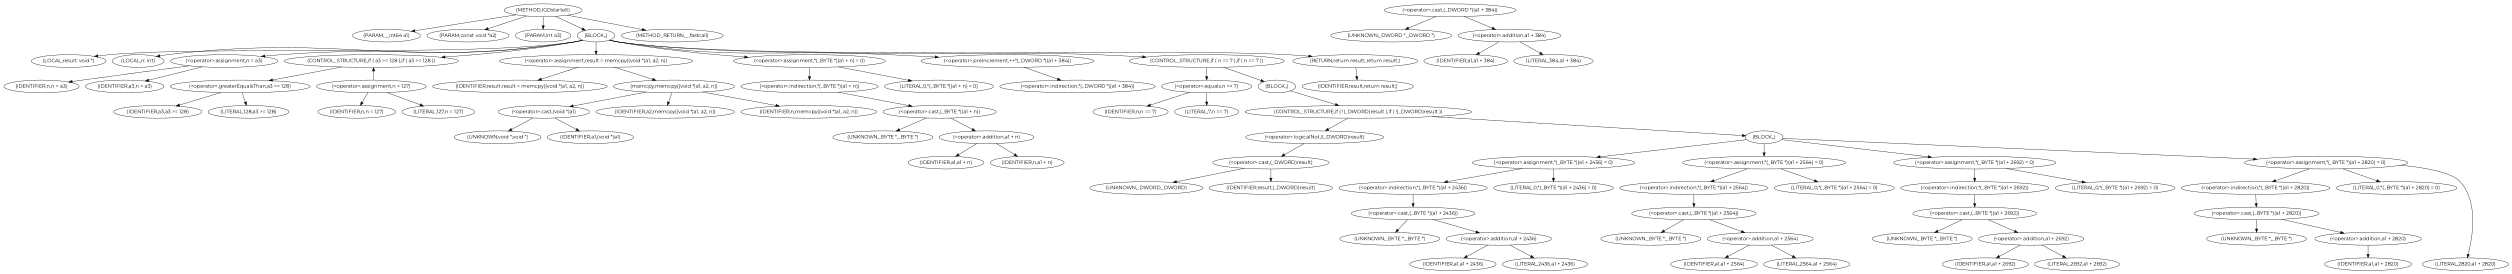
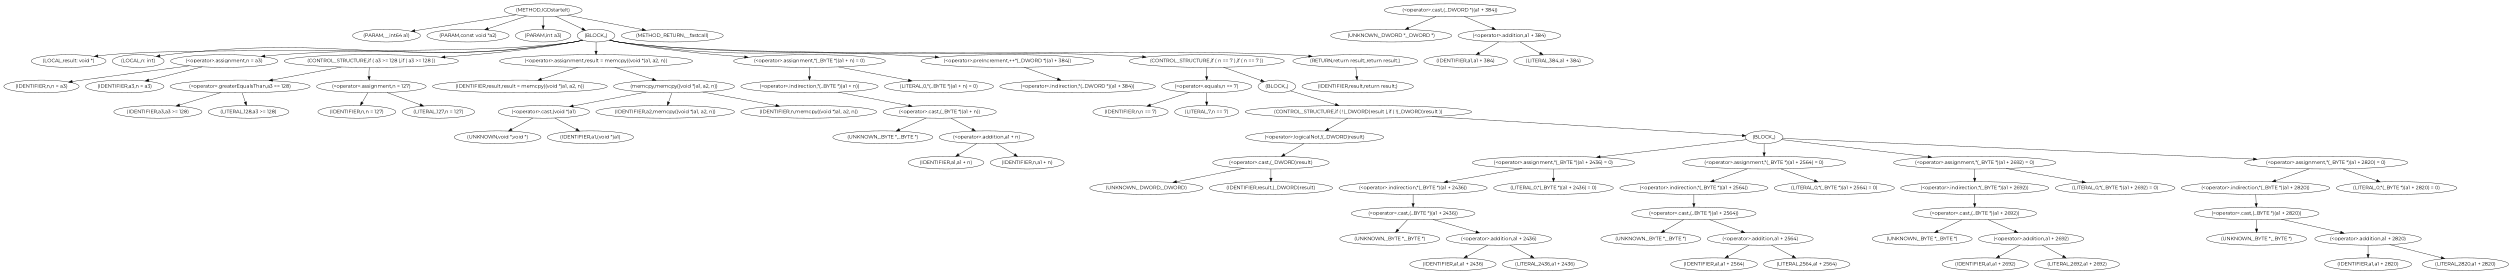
(374, 76) -> (369, 72)
(2464, 187) -> (2415, 251)
